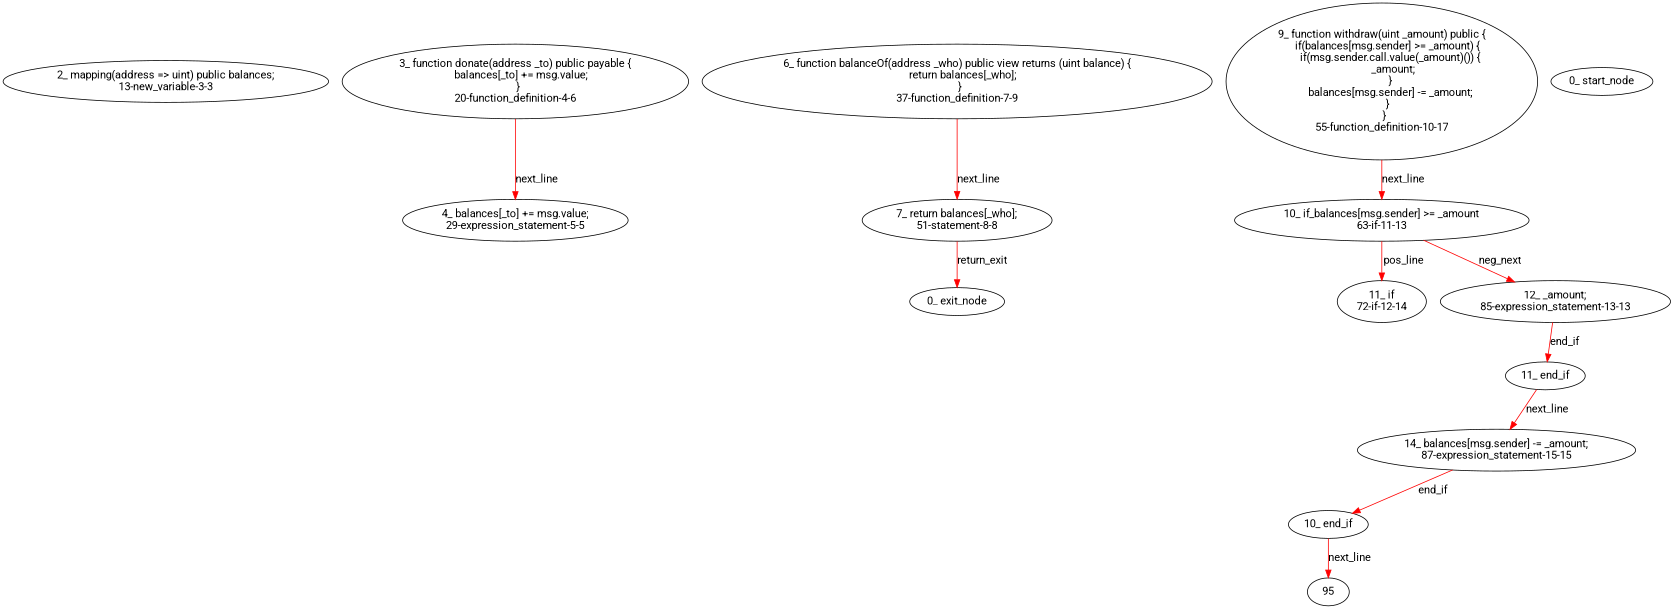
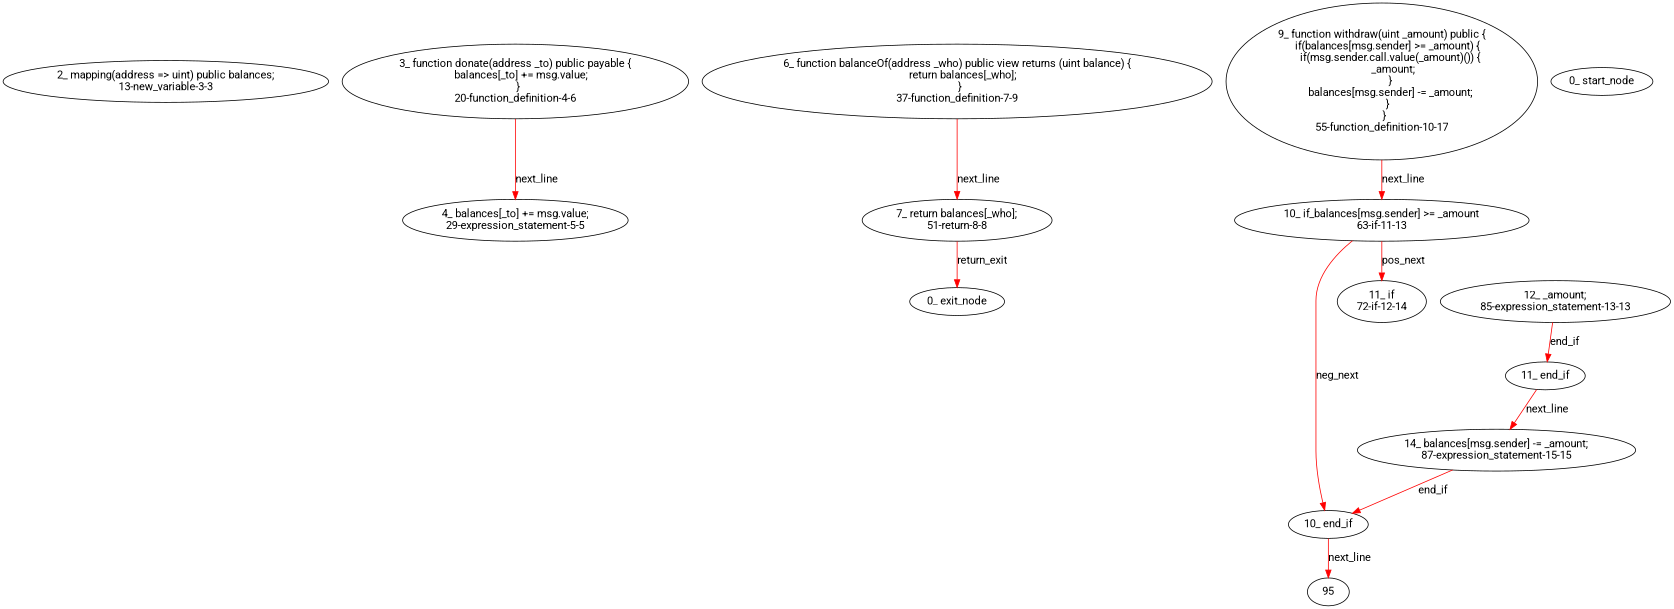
(957, 220) -> (957, 220)
(1465, 259) -> (1316, 366)
(1404, 261) -> (1404, 261)
